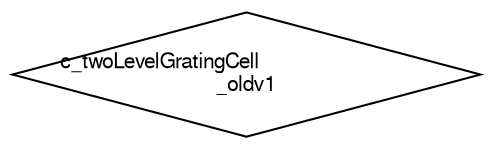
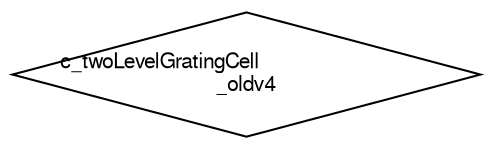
(246, 75) -> (246, 75)
